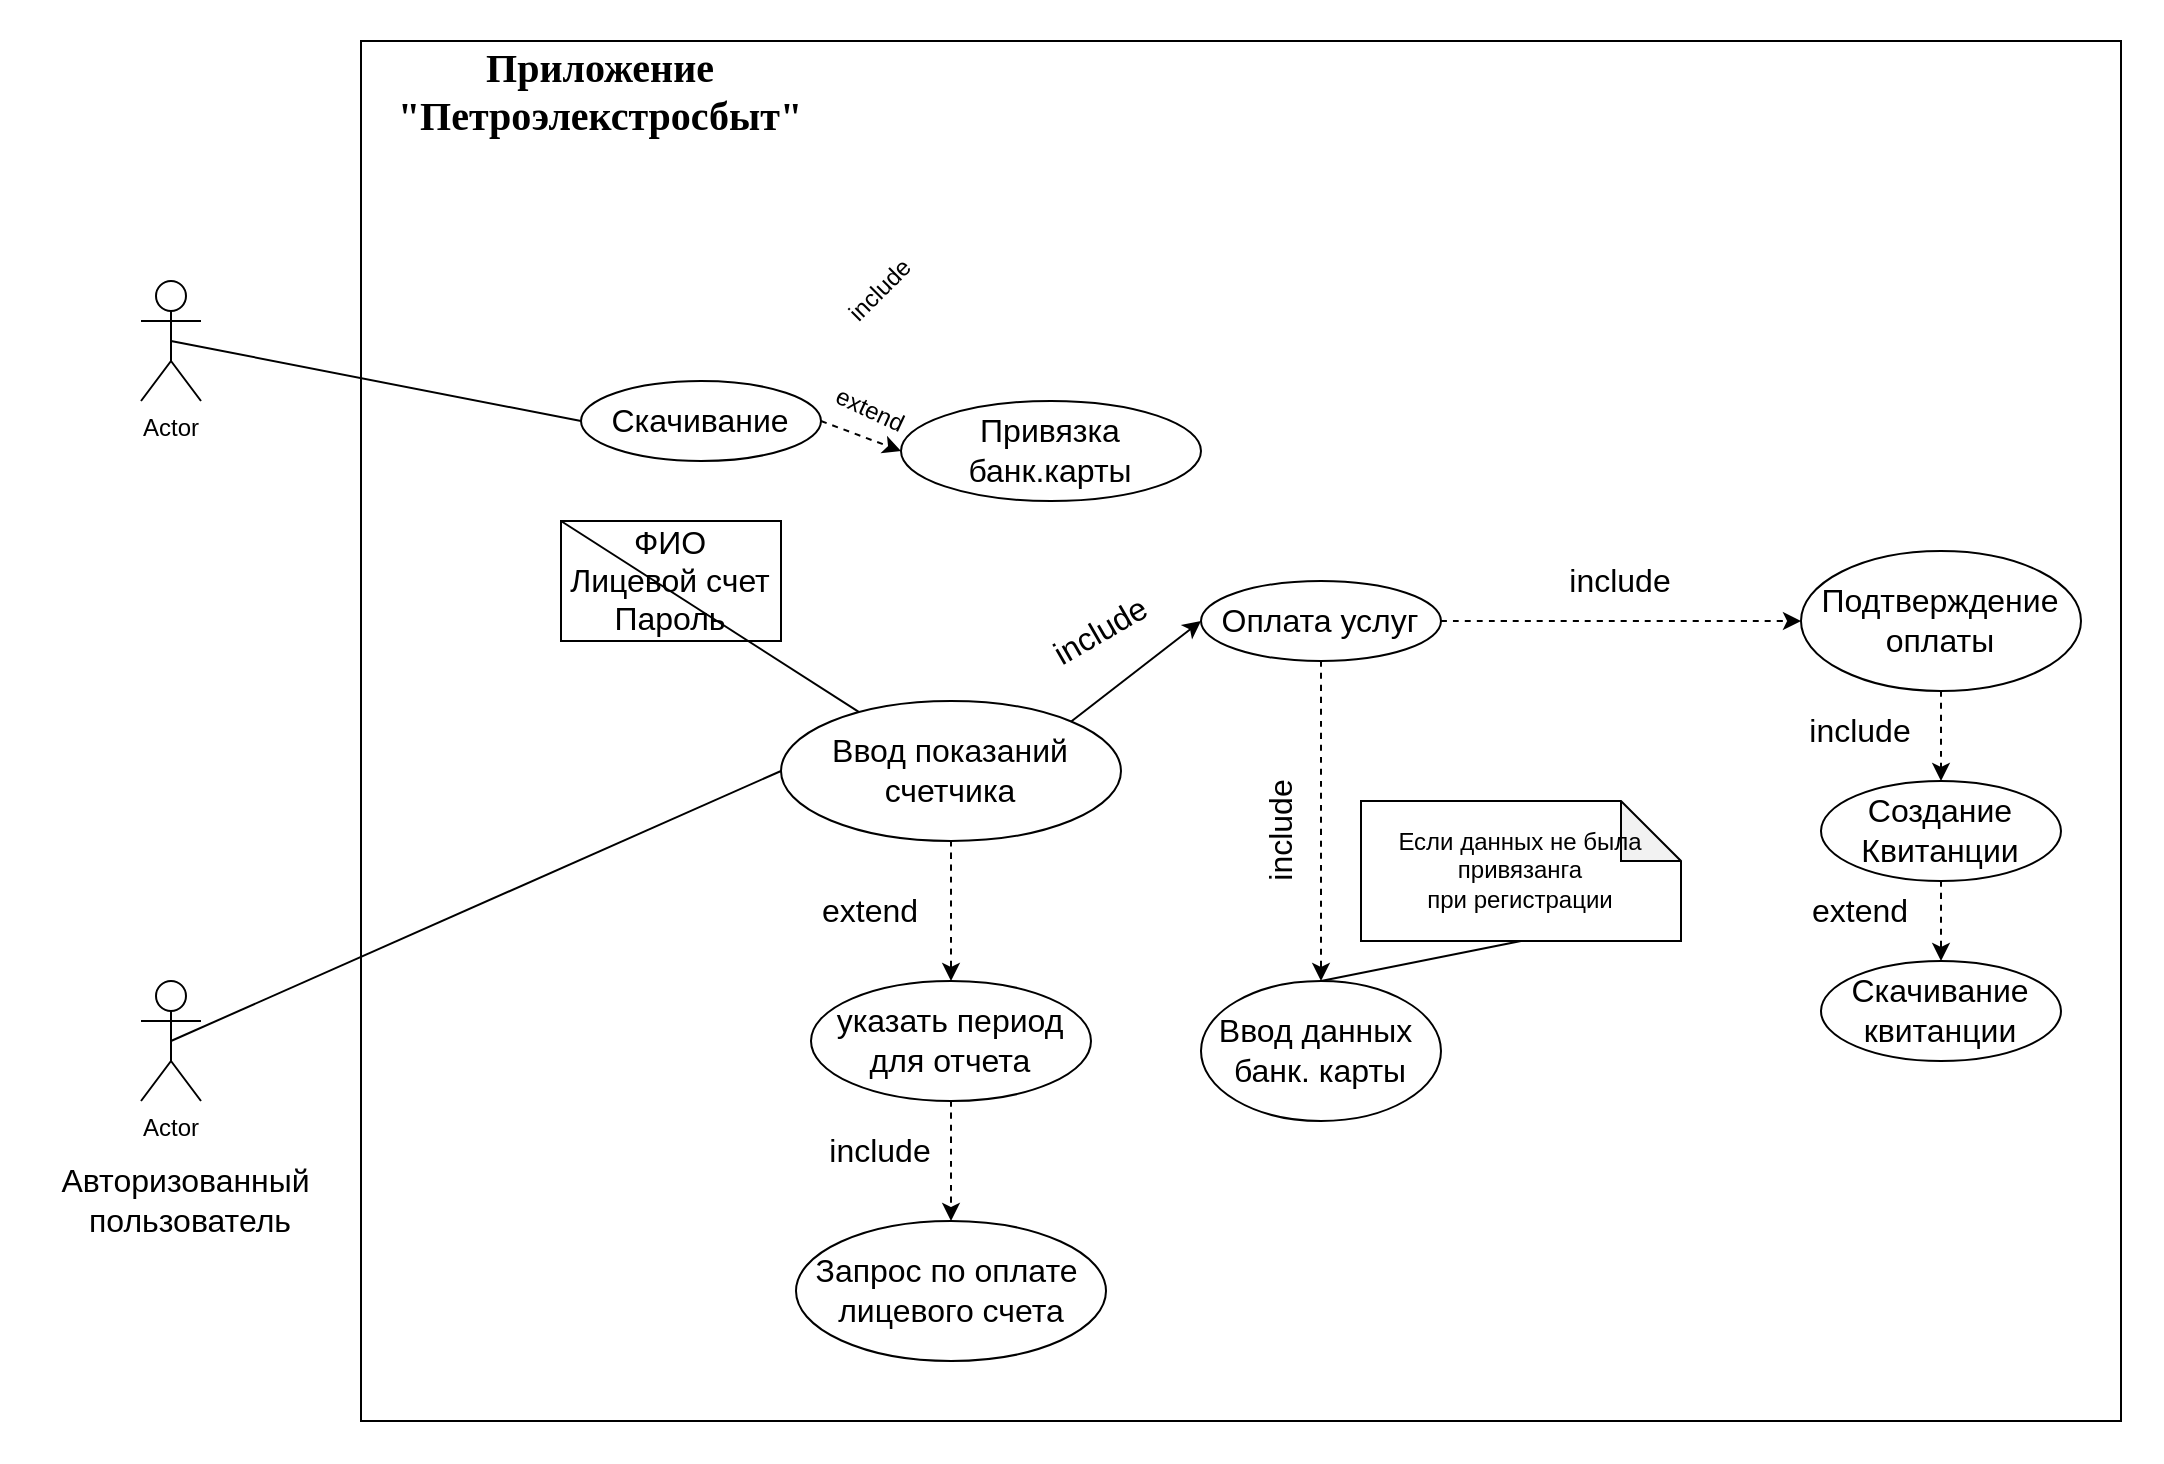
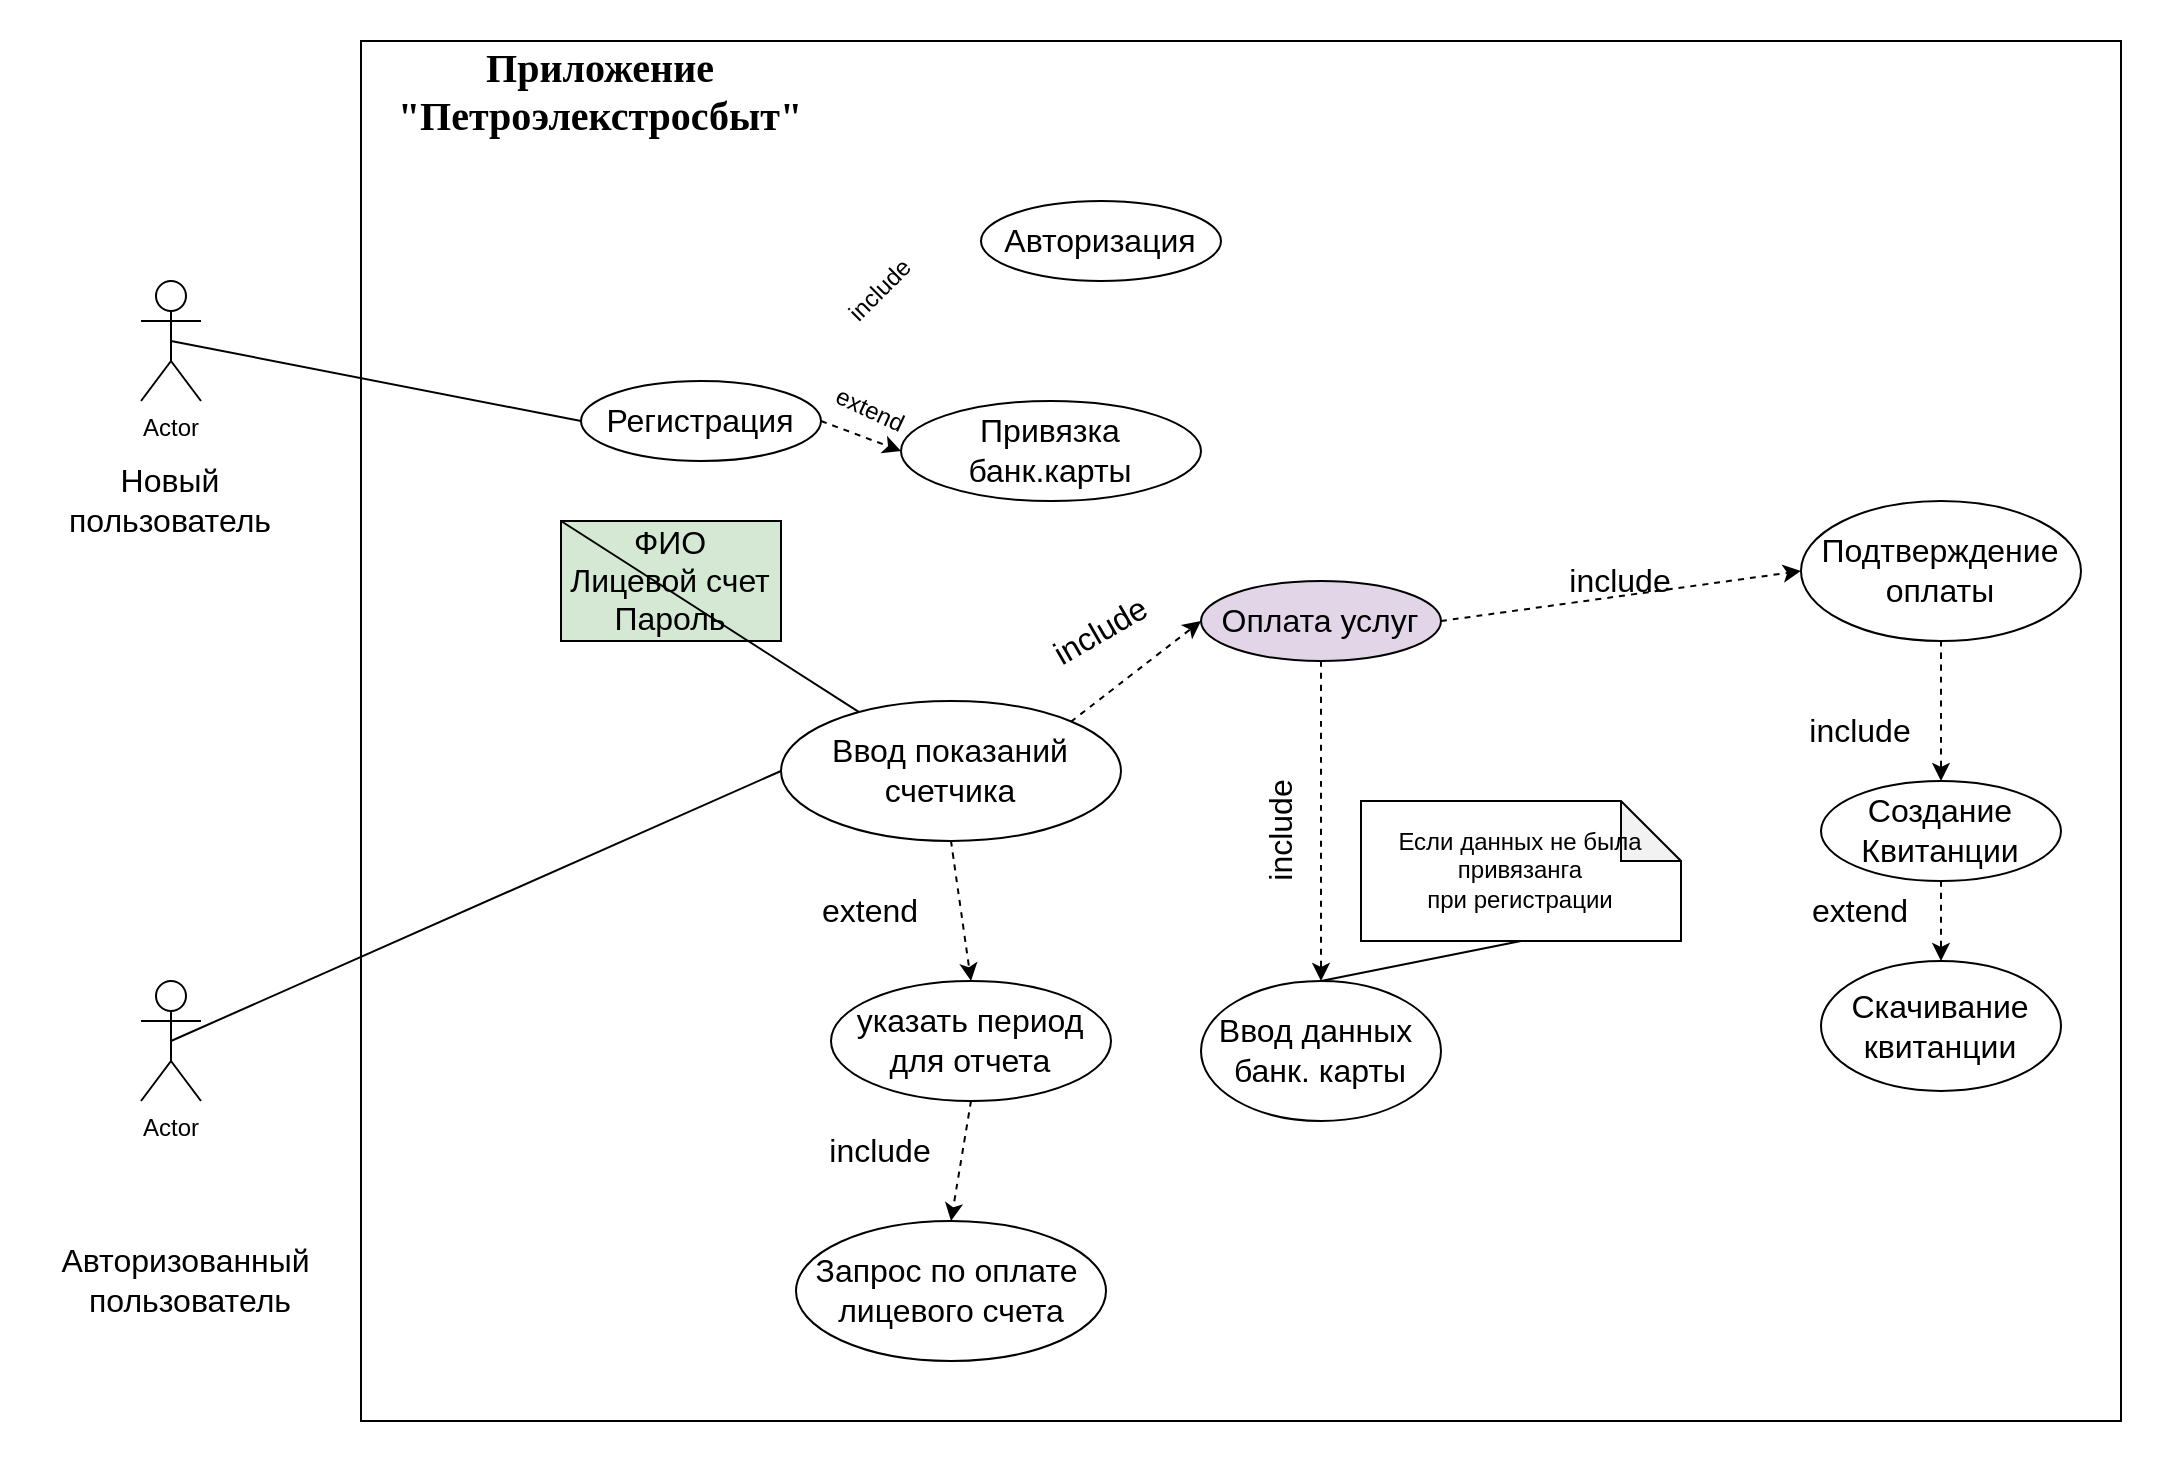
none -> (1101, 241)
(701, 421) -> (701, 421)
none -> (171, 501)
(671, 581) -> (671, 581)
(1321, 621) -> (1321, 621)
(1941, 621) -> (1941, 571)
(1131, 675) -> (1131, 675)
(1941, 1011) -> (1941, 1026)
(951, 1041) -> (971, 1041)
(191, 1201) -> (191, 1281)
